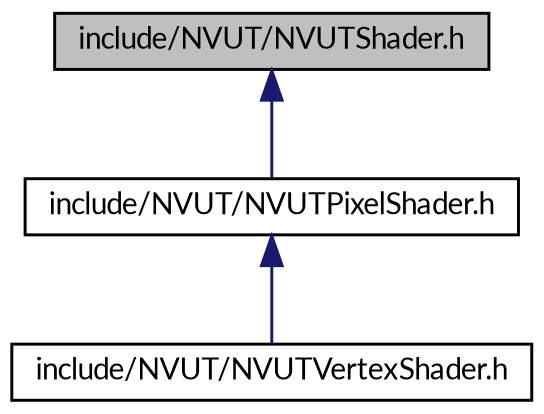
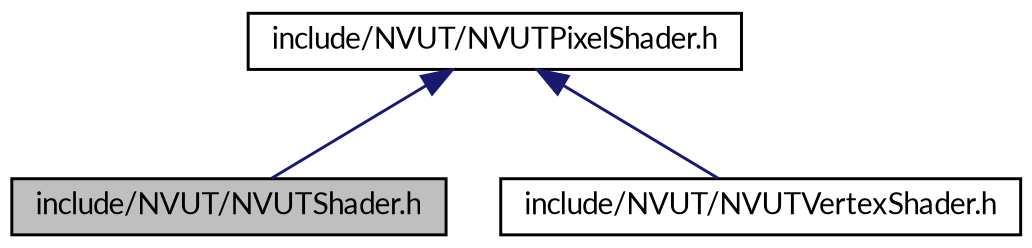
(272, 140) -> (349, 132)
